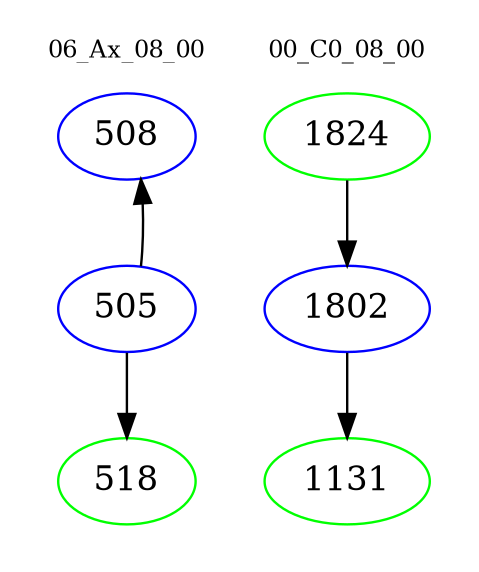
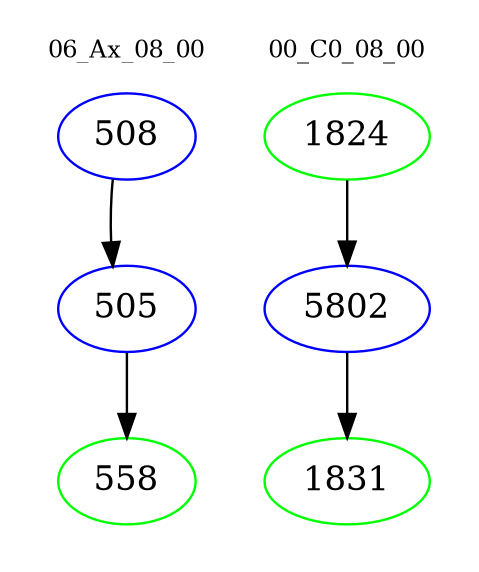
(143, 235) -> (111, 211)
(347, 309) -> (347, 309)
(127, 481) -> (127, 481)
(347, 481) -> (347, 481)
